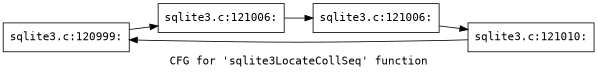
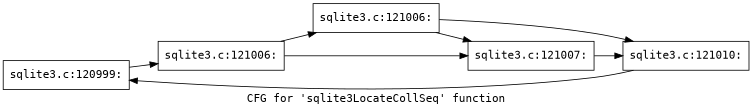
none -> (531, 56)
